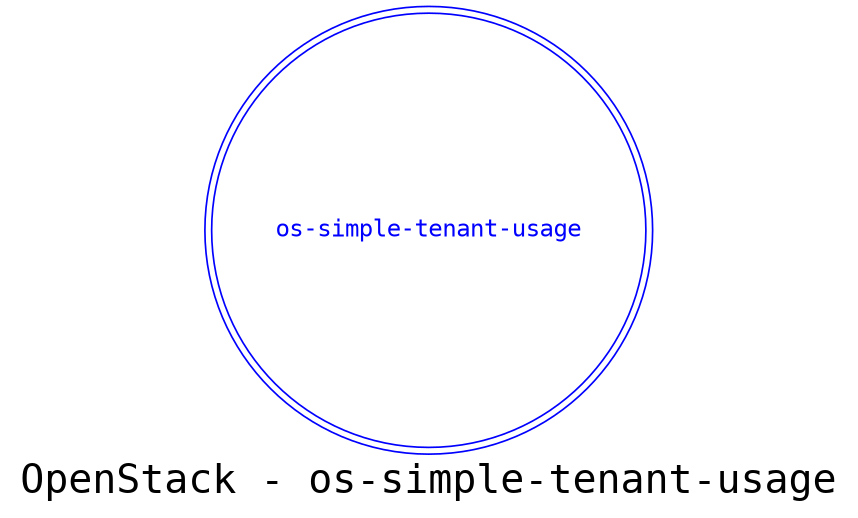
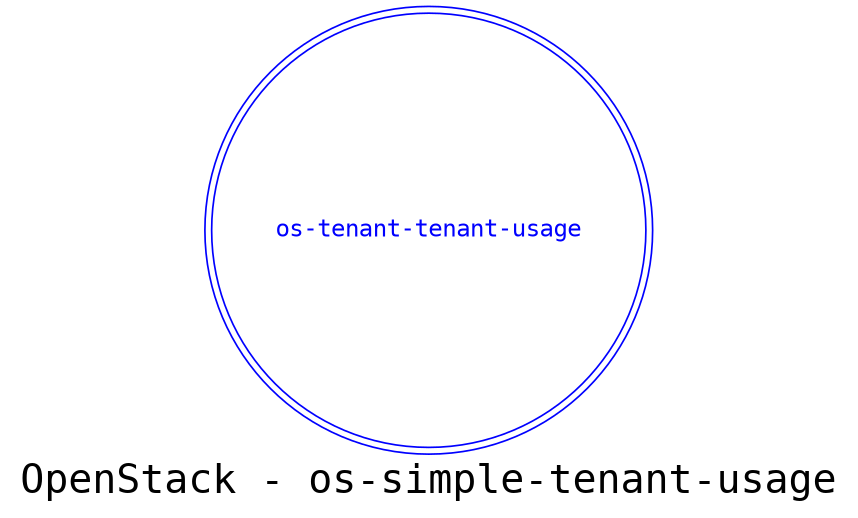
(429, 230) -> (429, 230)
